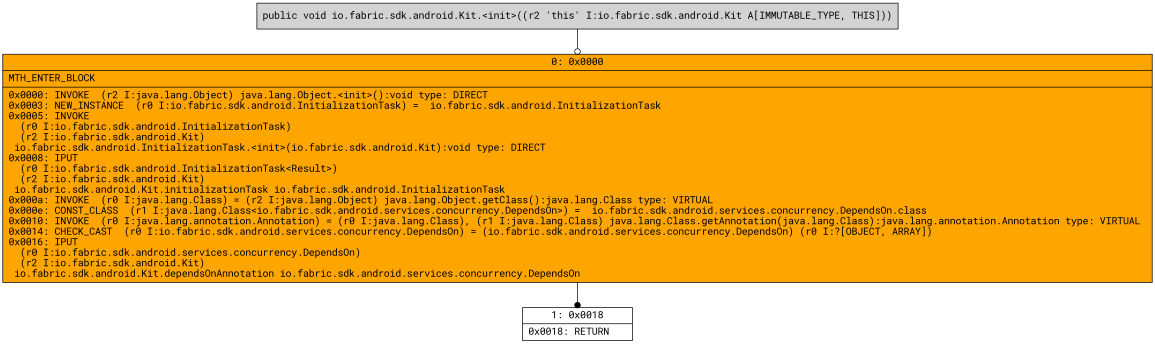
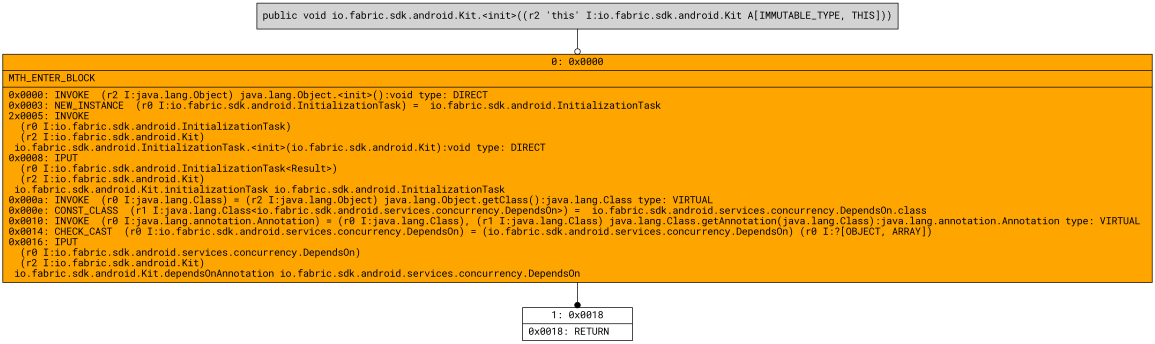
(55, 116) -> (55, 116)
